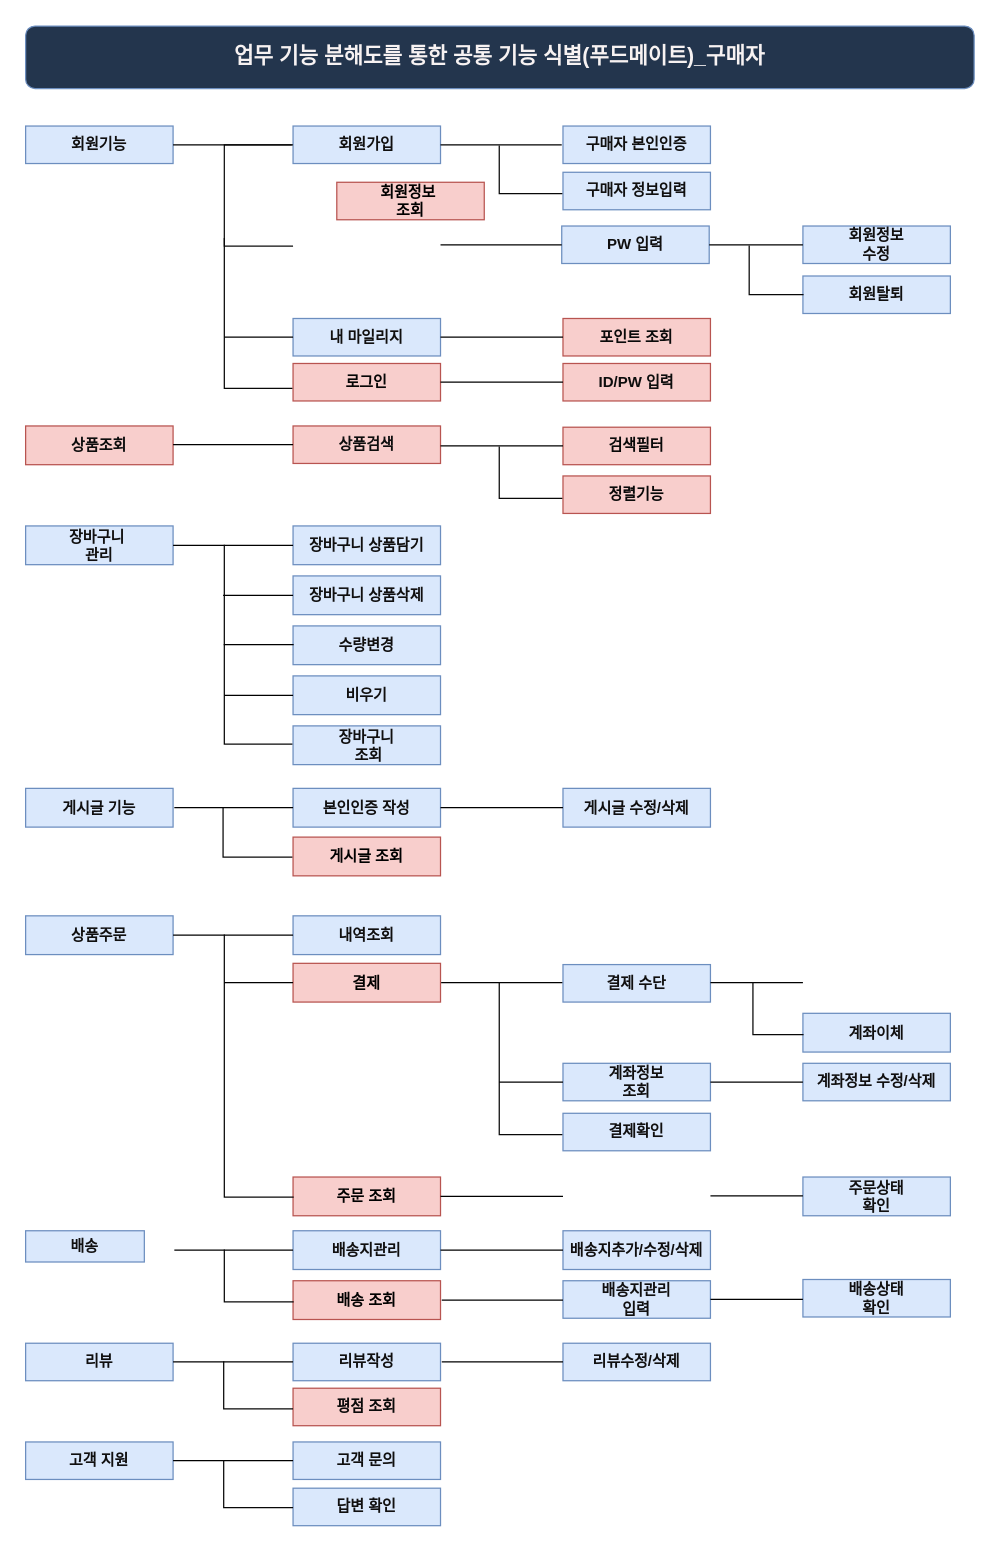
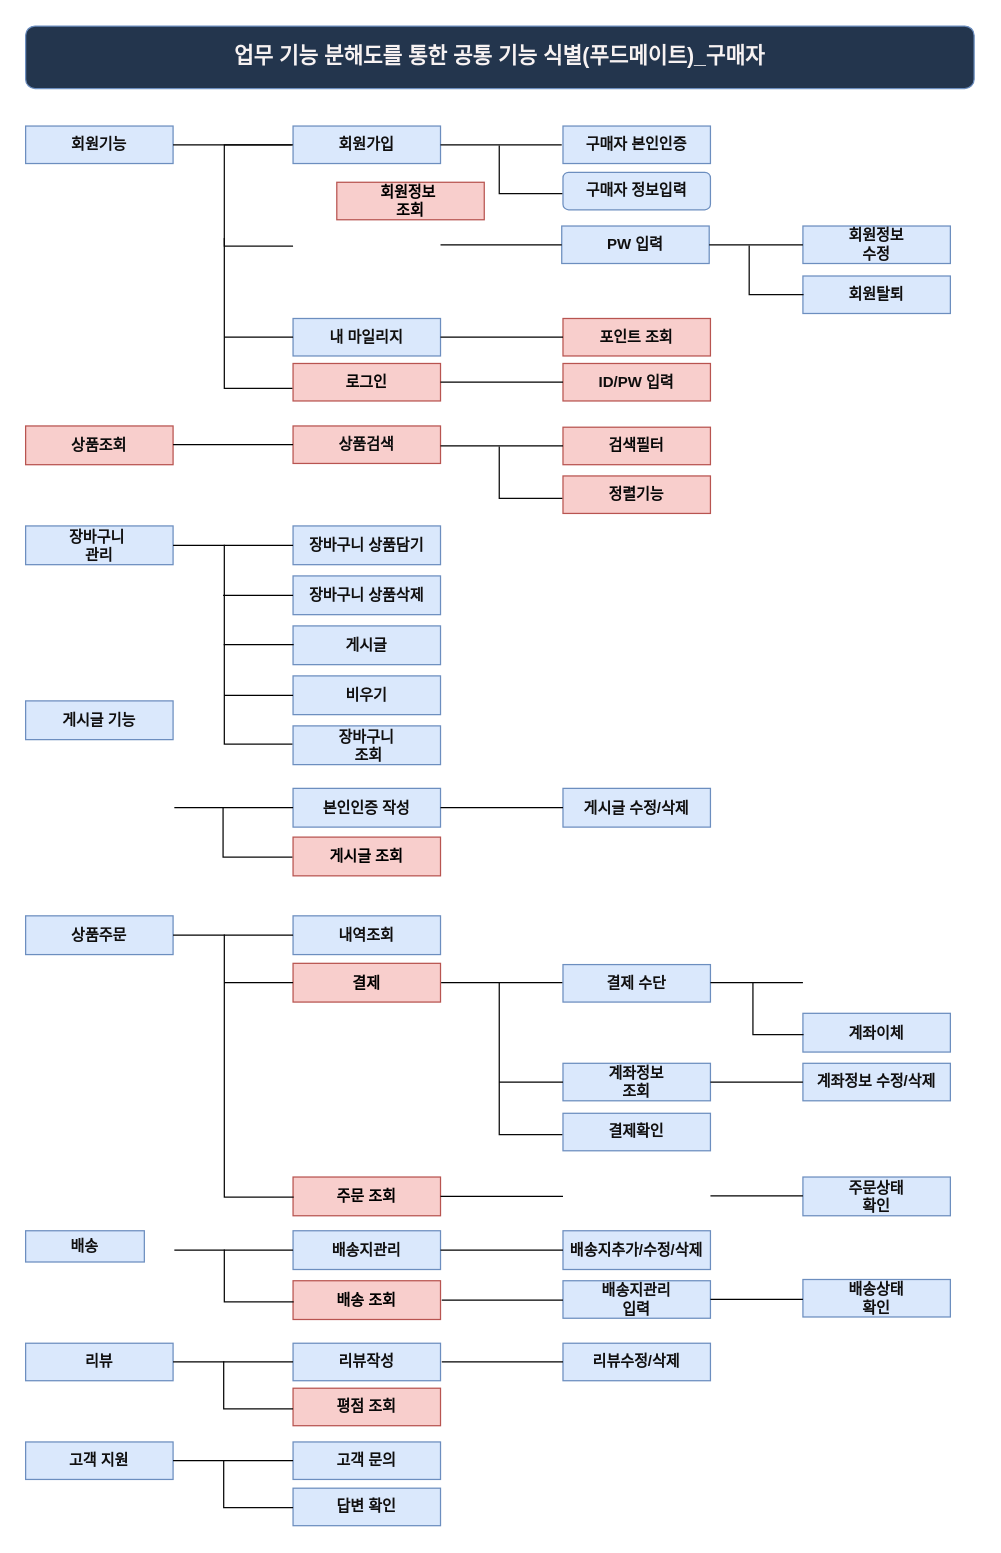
(637, 191) -> (637, 191)
(367, 646) -> (367, 646)
(99, 808) -> (99, 720)
